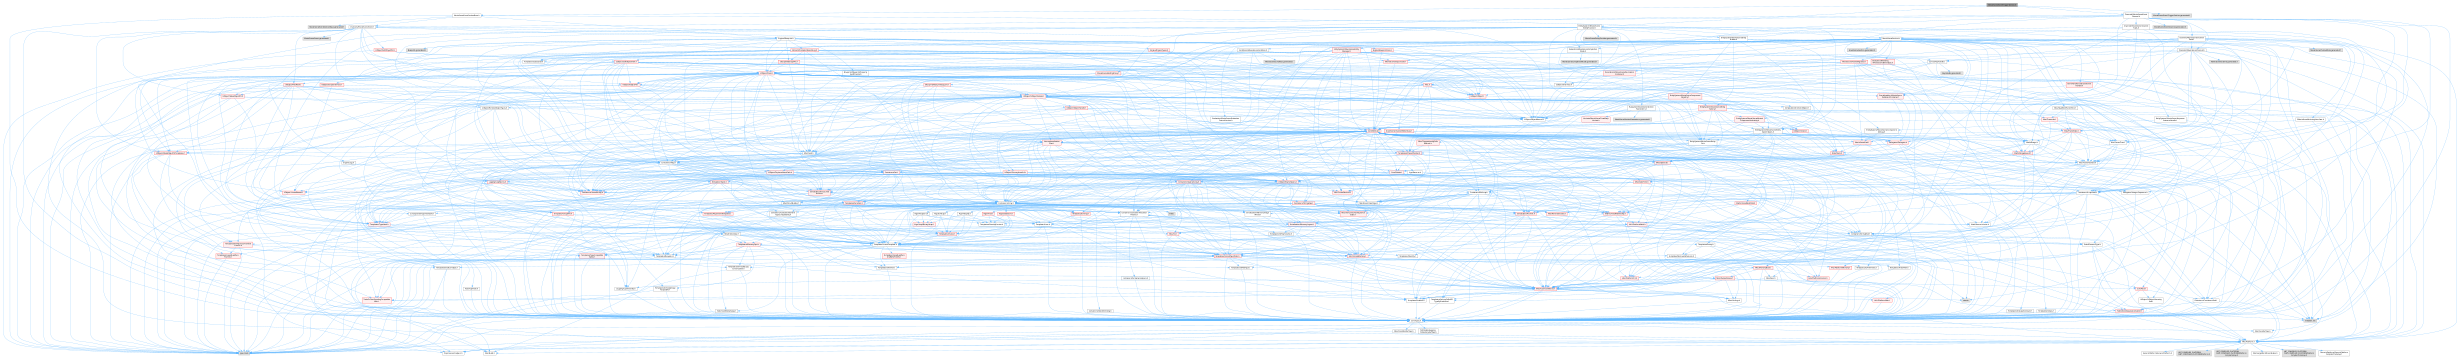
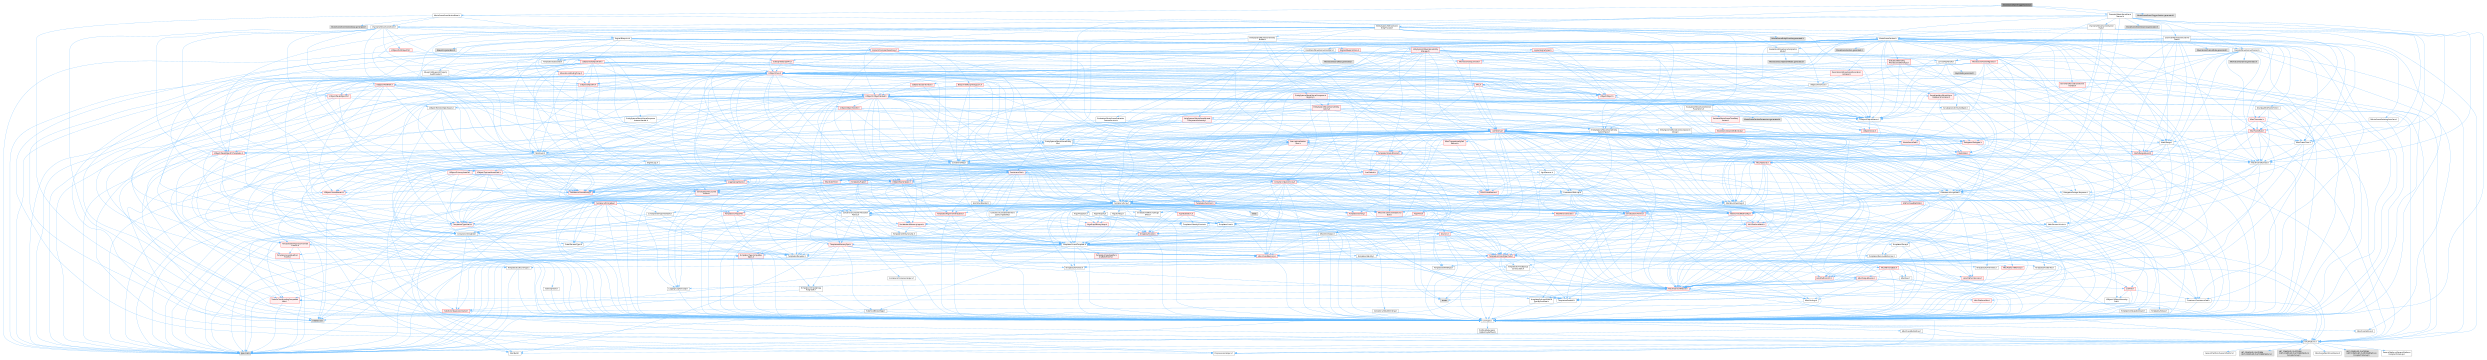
(317, 39) -> none
